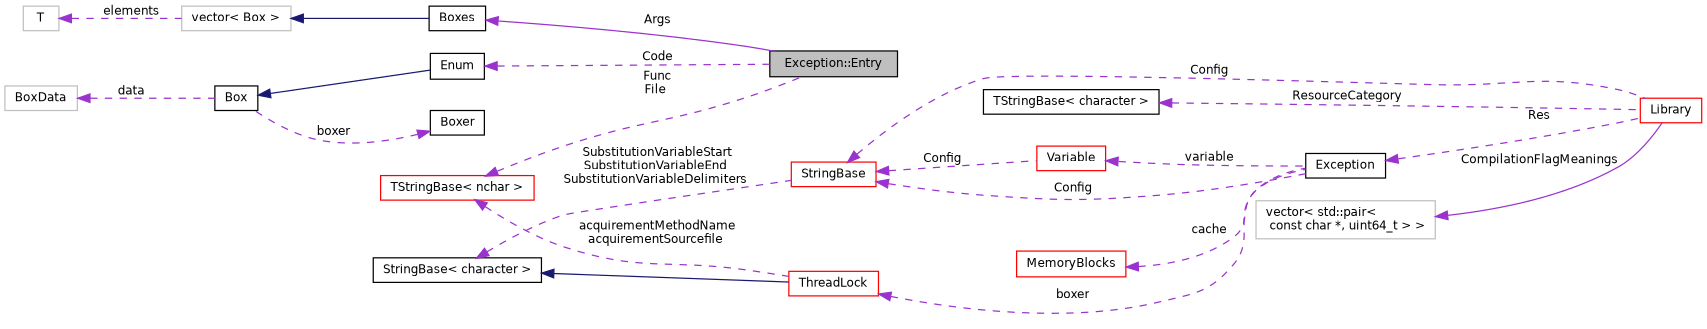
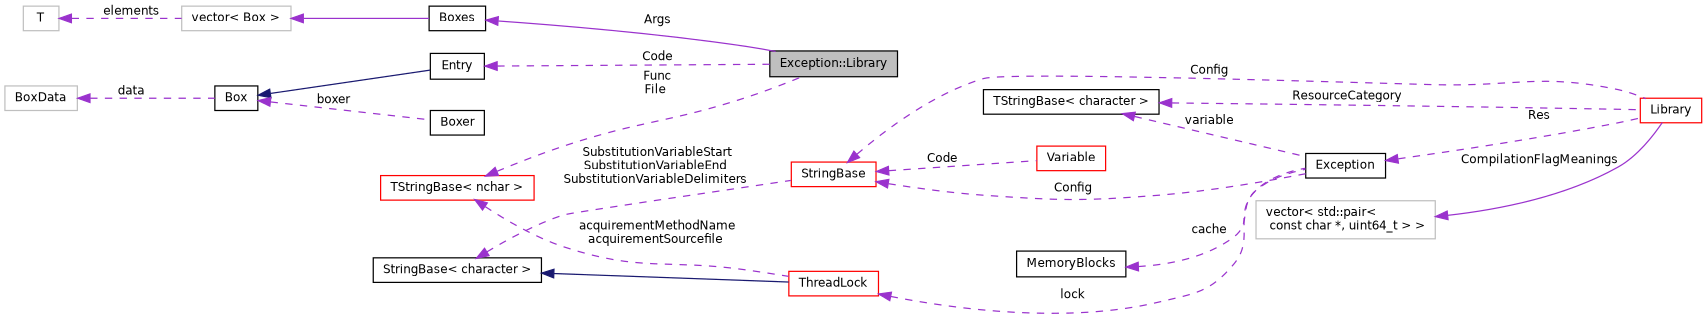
(366, 18) -> (366, 18)
(834, 64) -> (834, 64)
(457, 66) -> (457, 66)
(333, 142) -> (350, 111)
(940, 159) -> (940, 159)
(1212, 165) -> (1220, 137)
(1071, 264) -> (1071, 264)
(1071, 295) -> (1071, 295)
